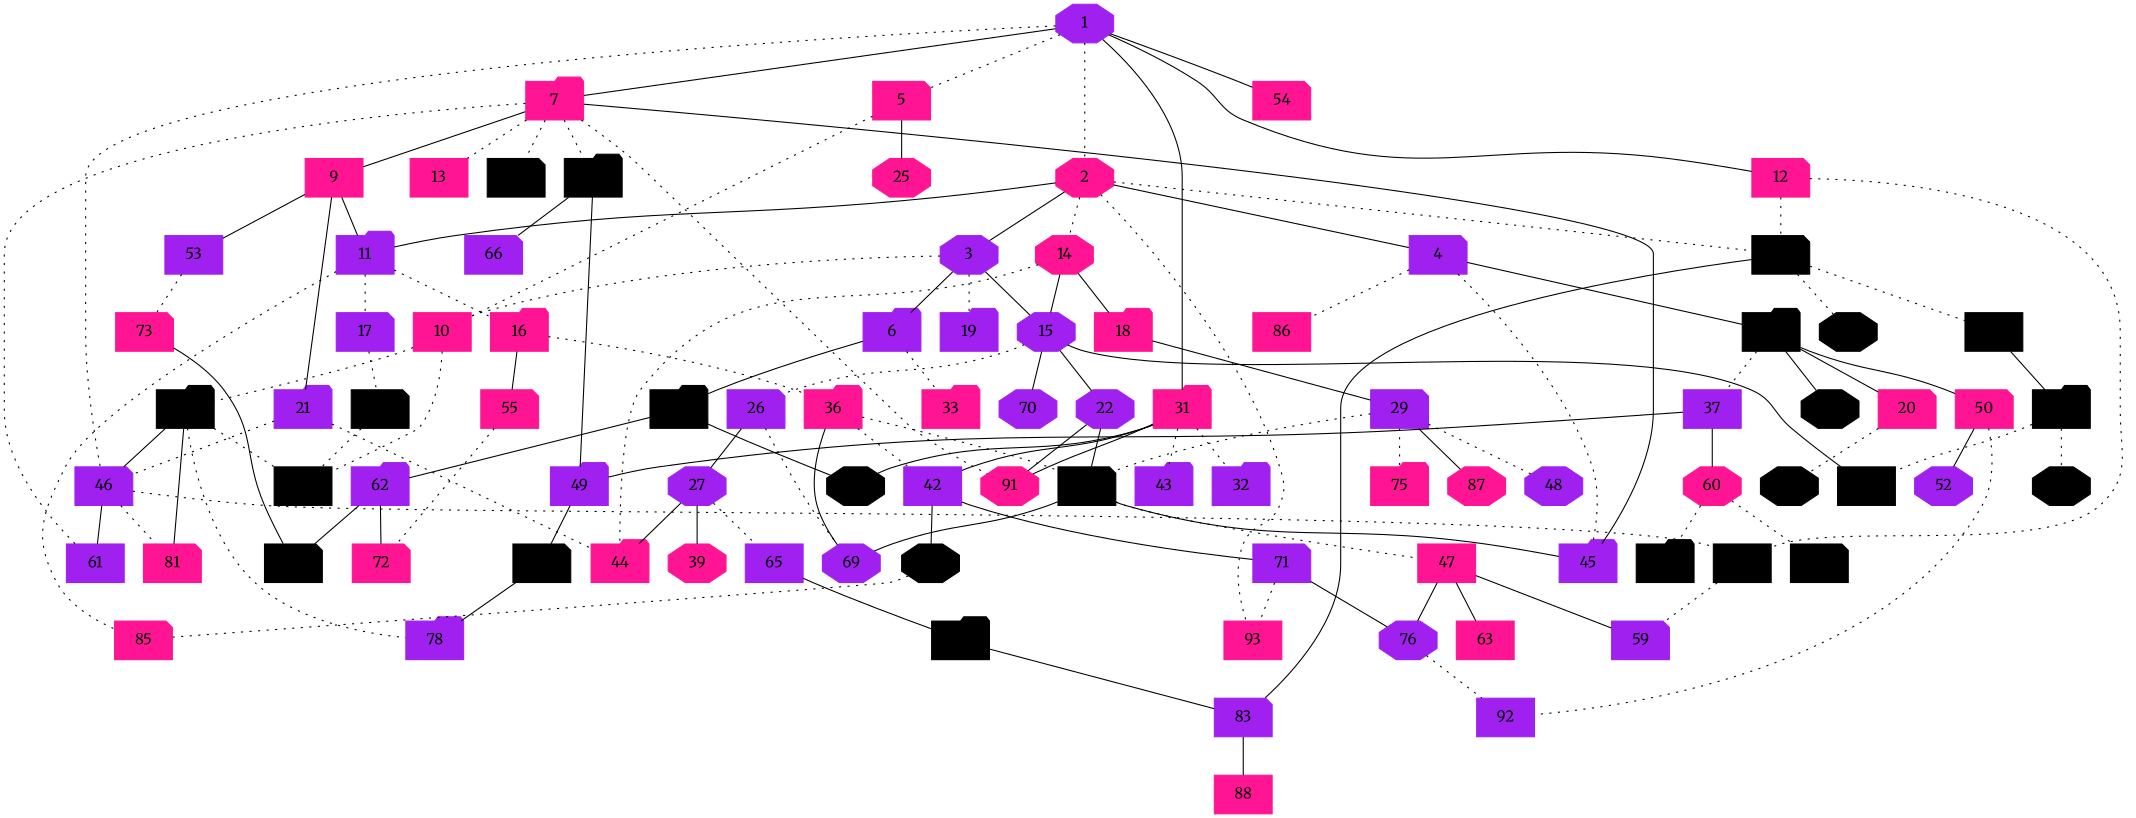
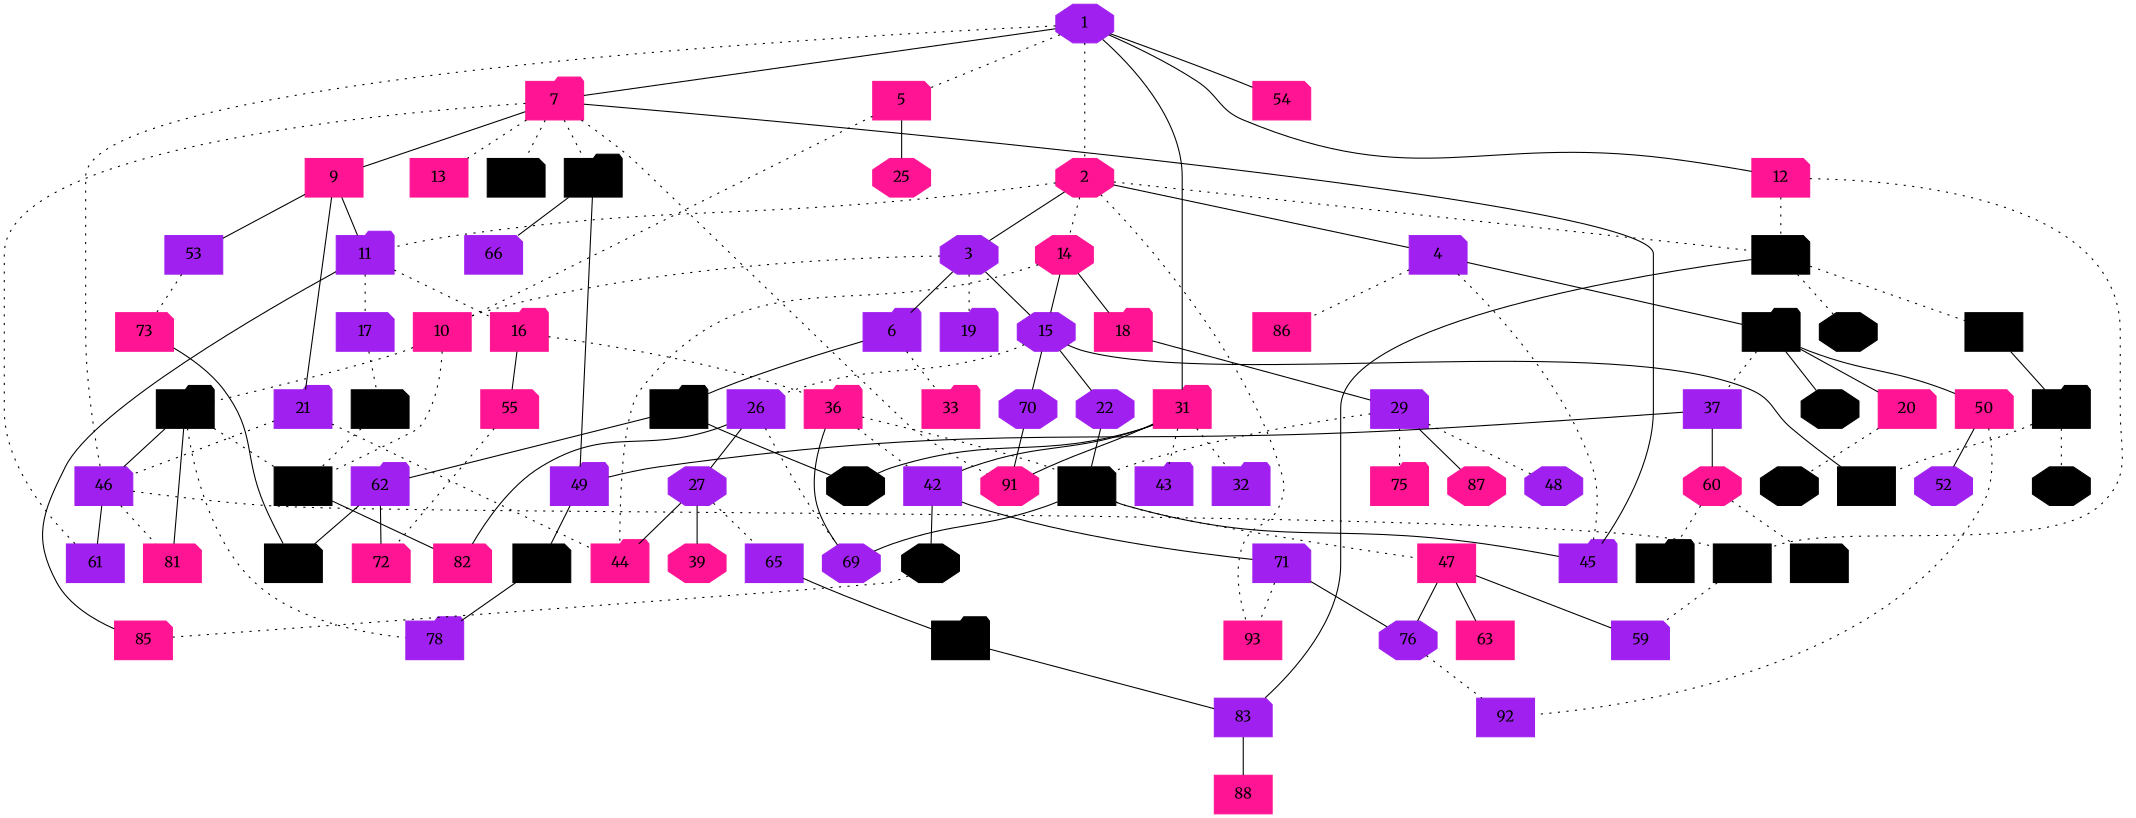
(725, 212) -> (725, 212)
(112, 416) -> (112, 416)
(1047, 456) -> (1019, 448)
none -> (463, 563)
